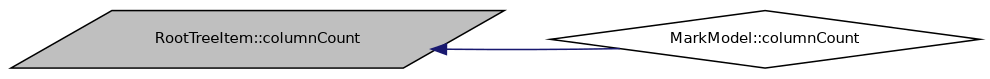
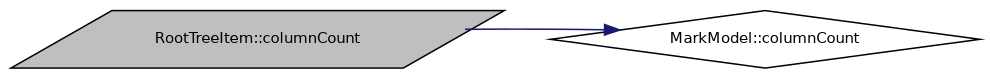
(533, 49) -> (535, 29)
